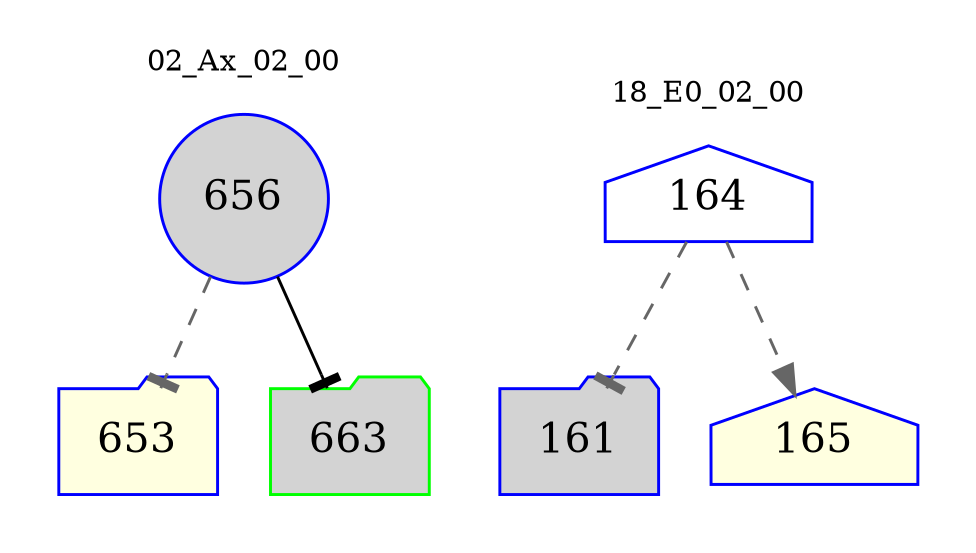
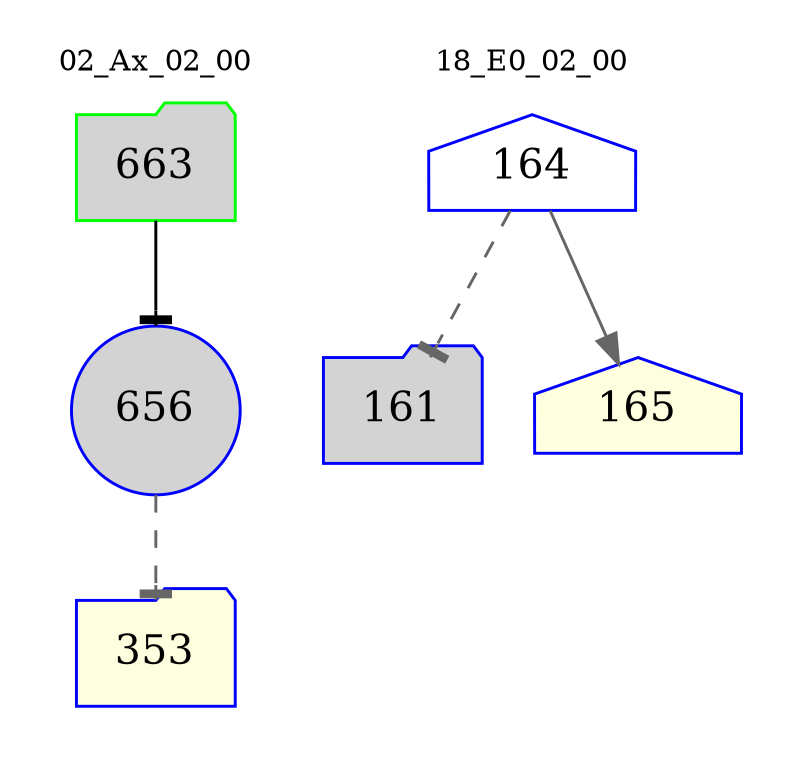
(755, 304) -> (578, 273)
(299, 326) -> (156, 266)
(138, 442) -> (156, 653)
